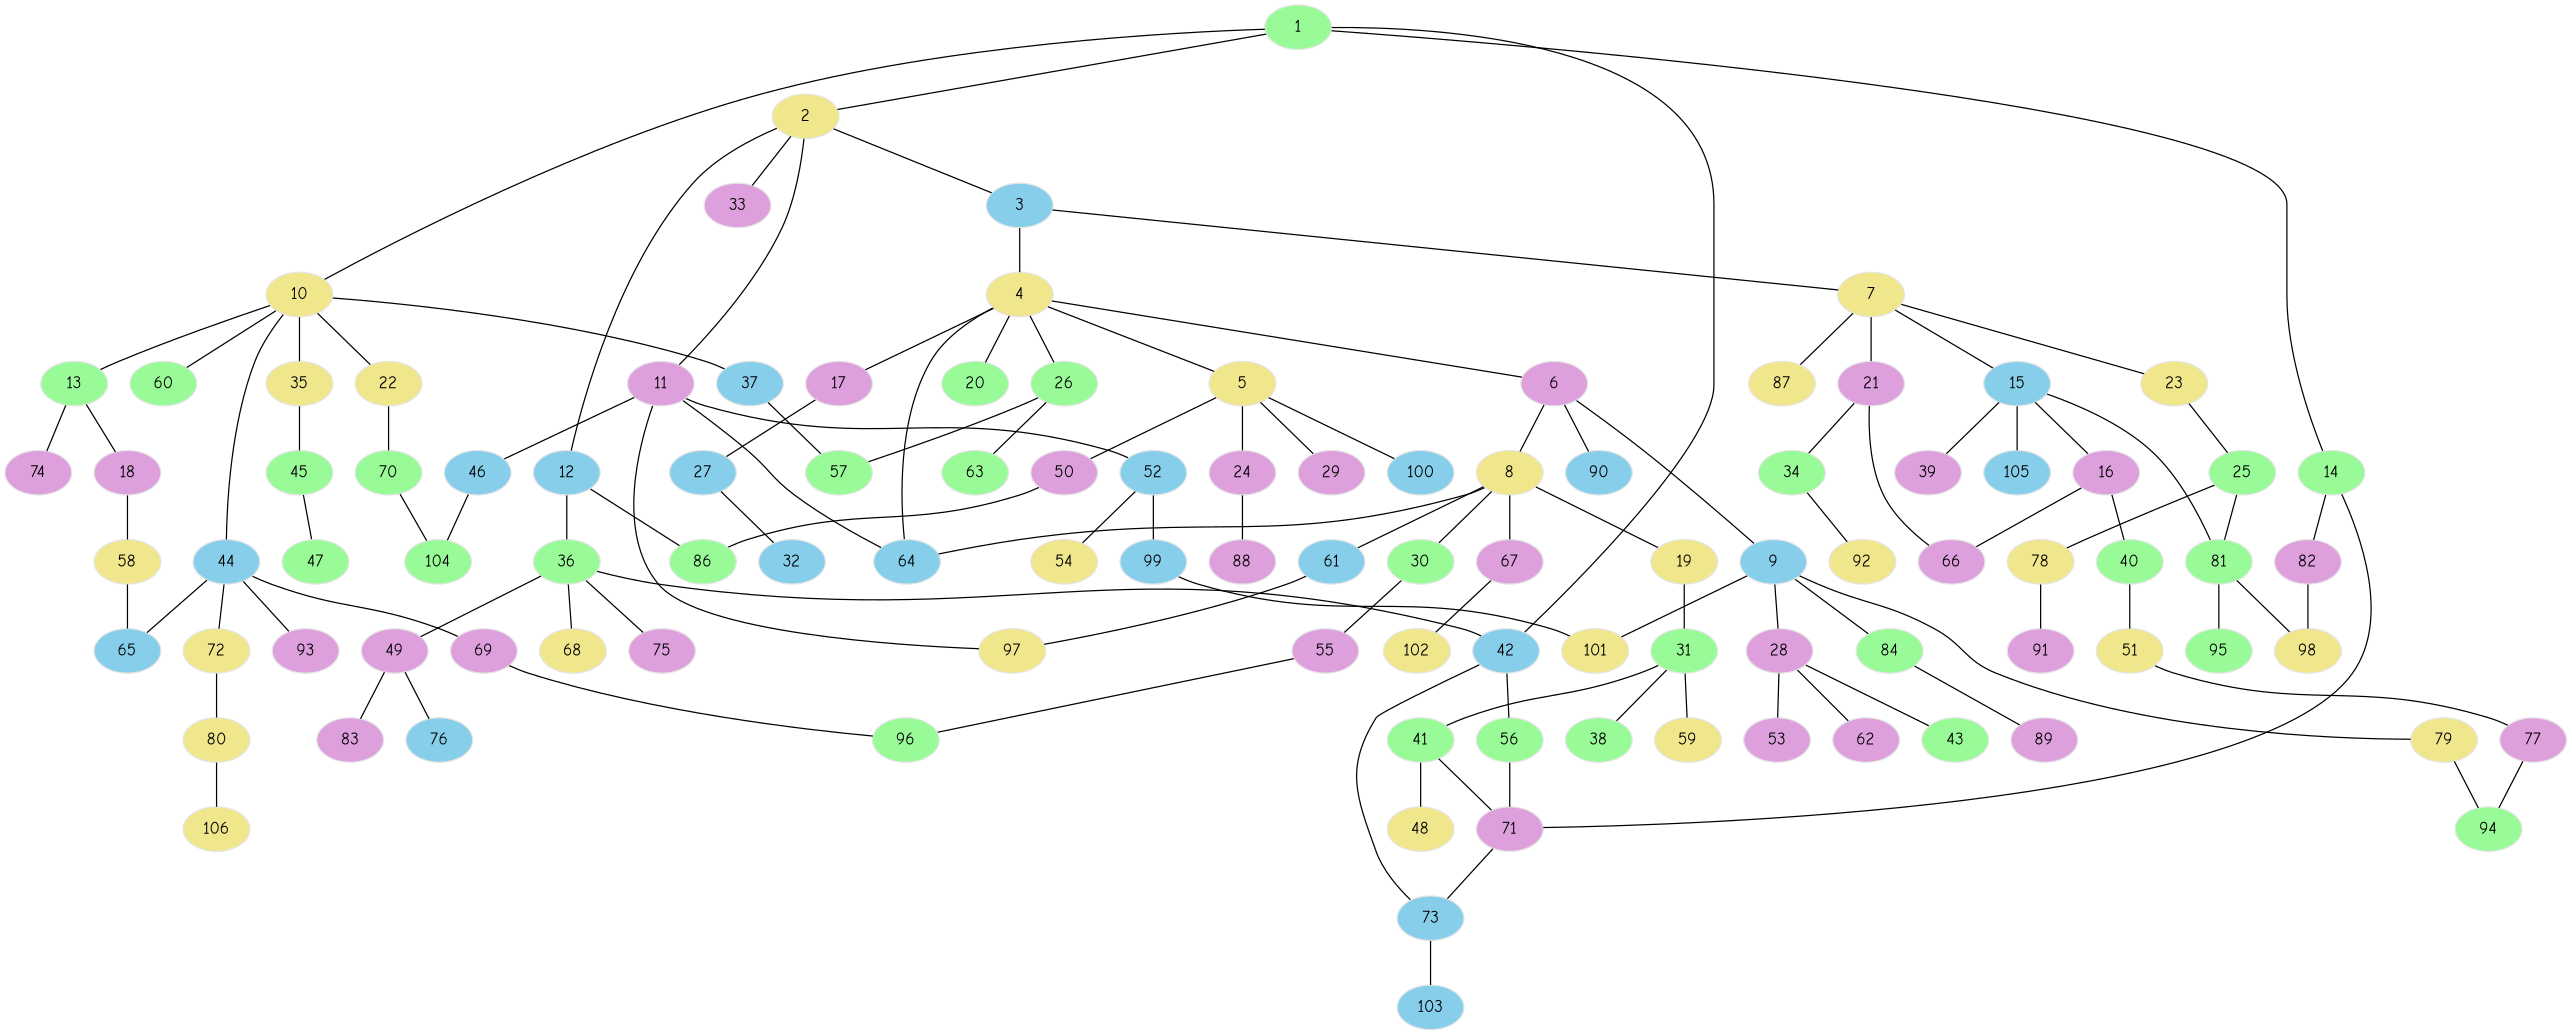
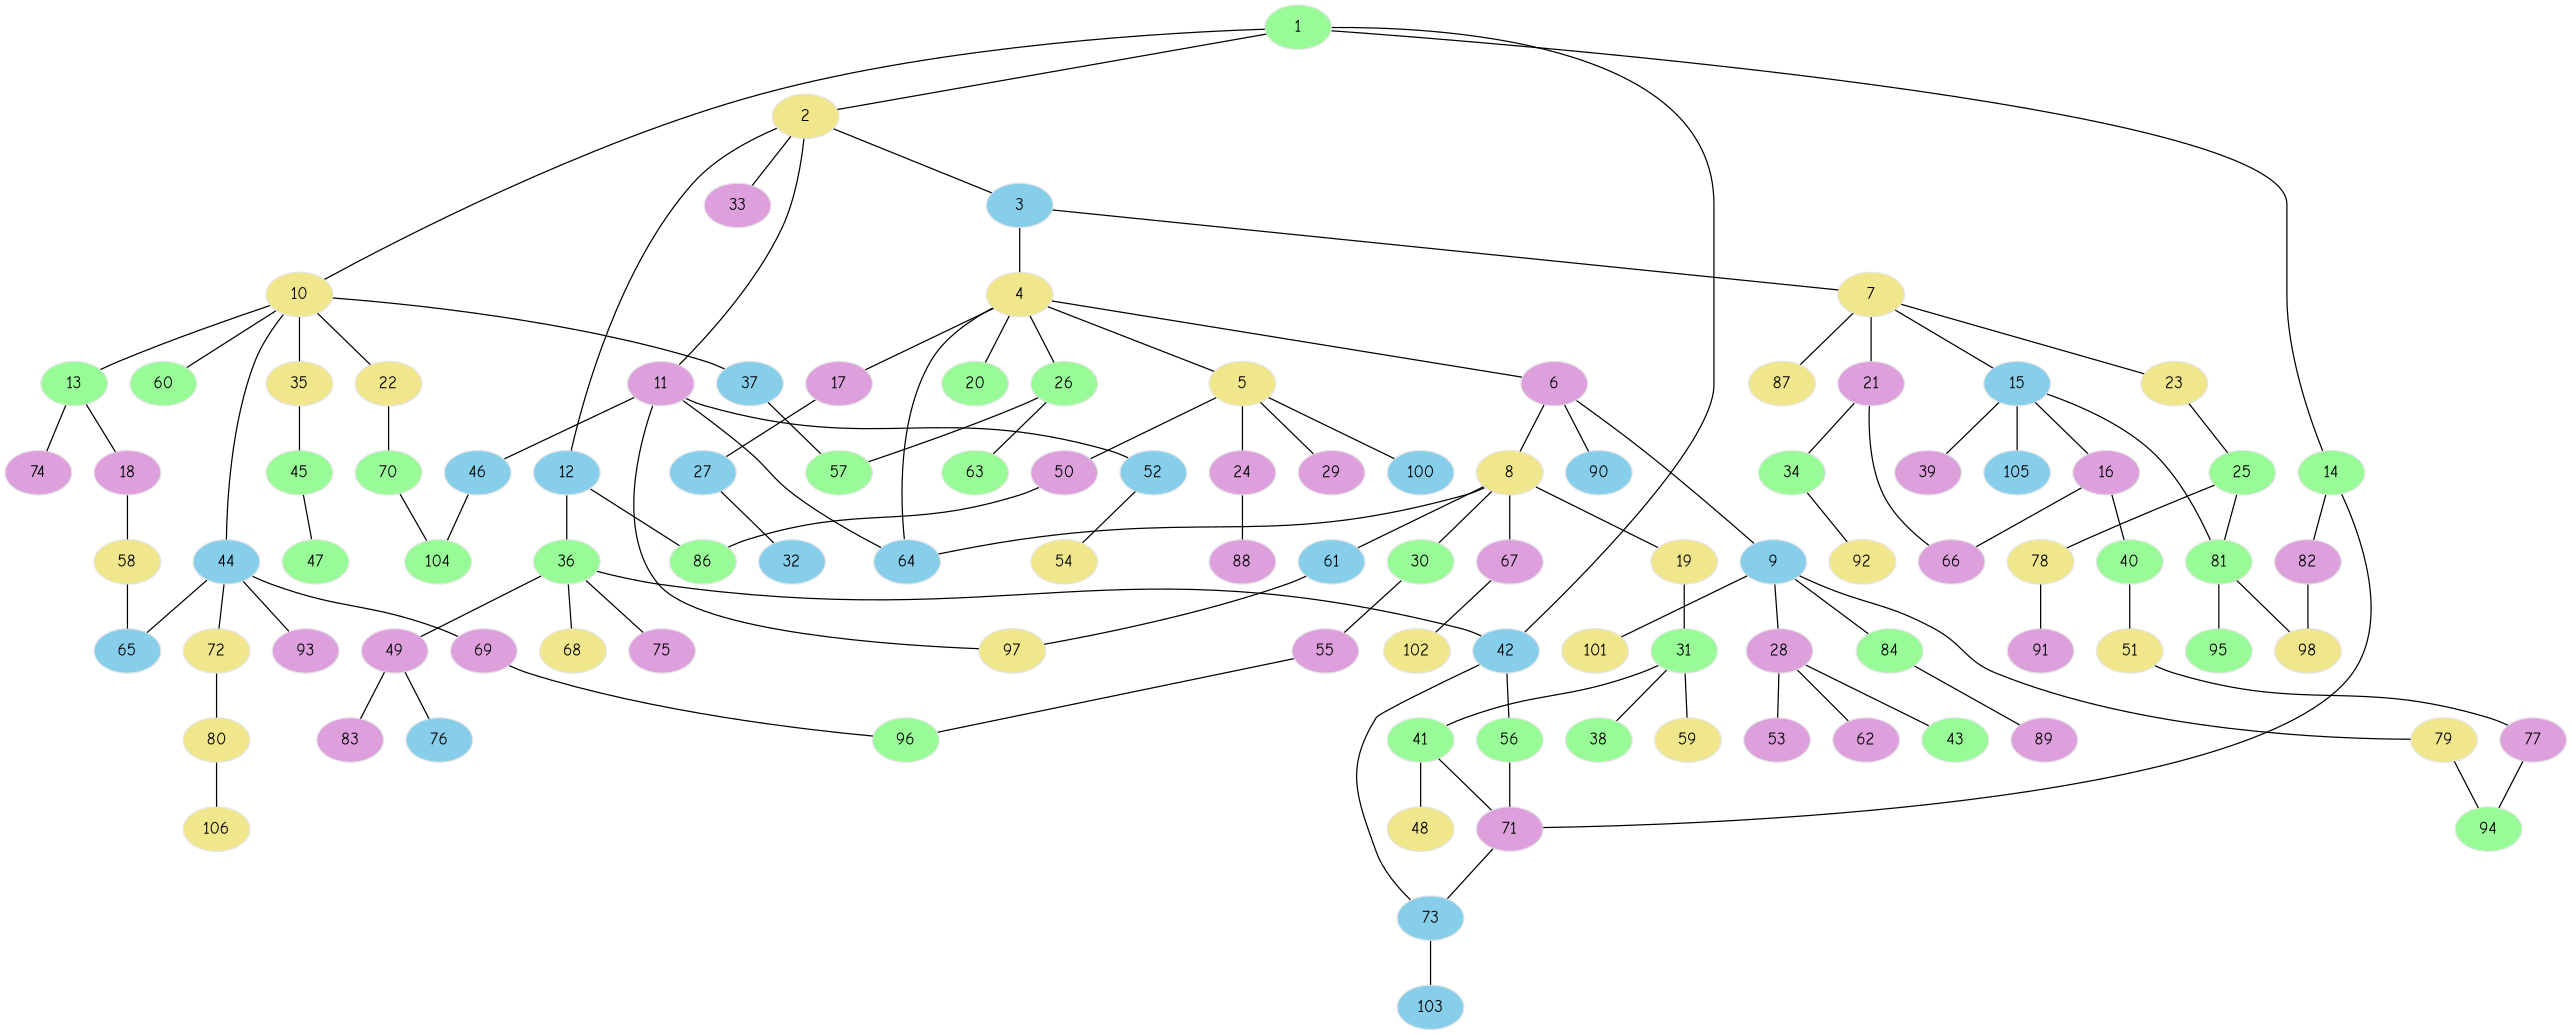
(1153, 562) -> none
